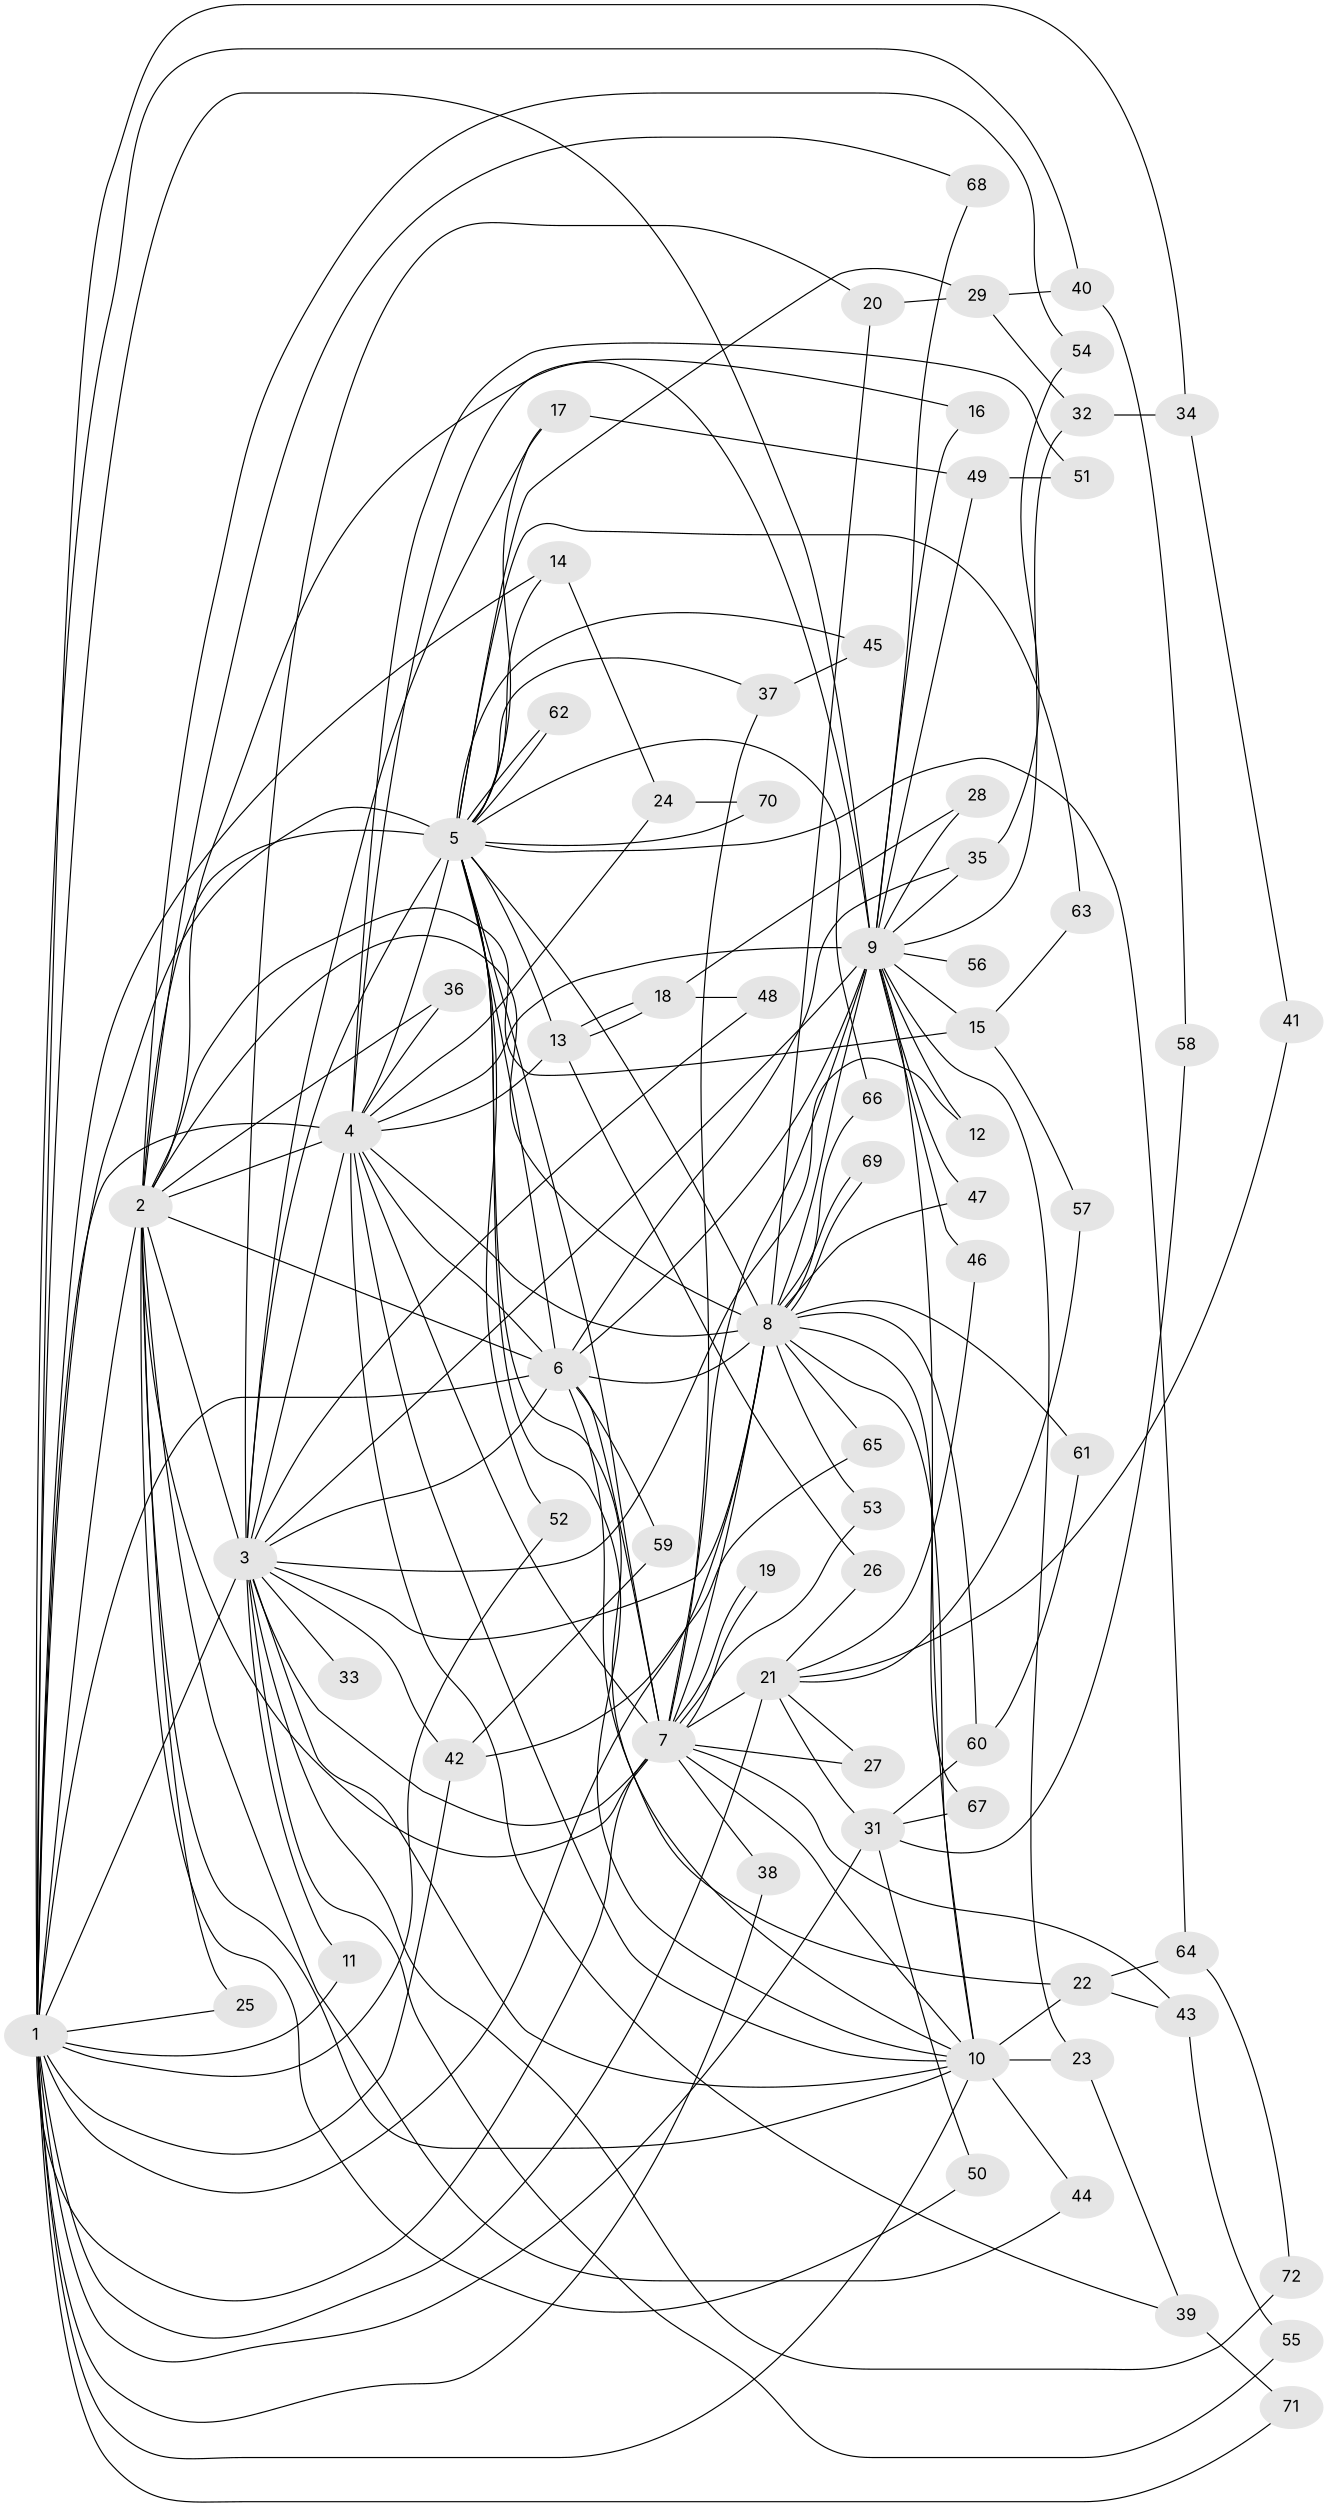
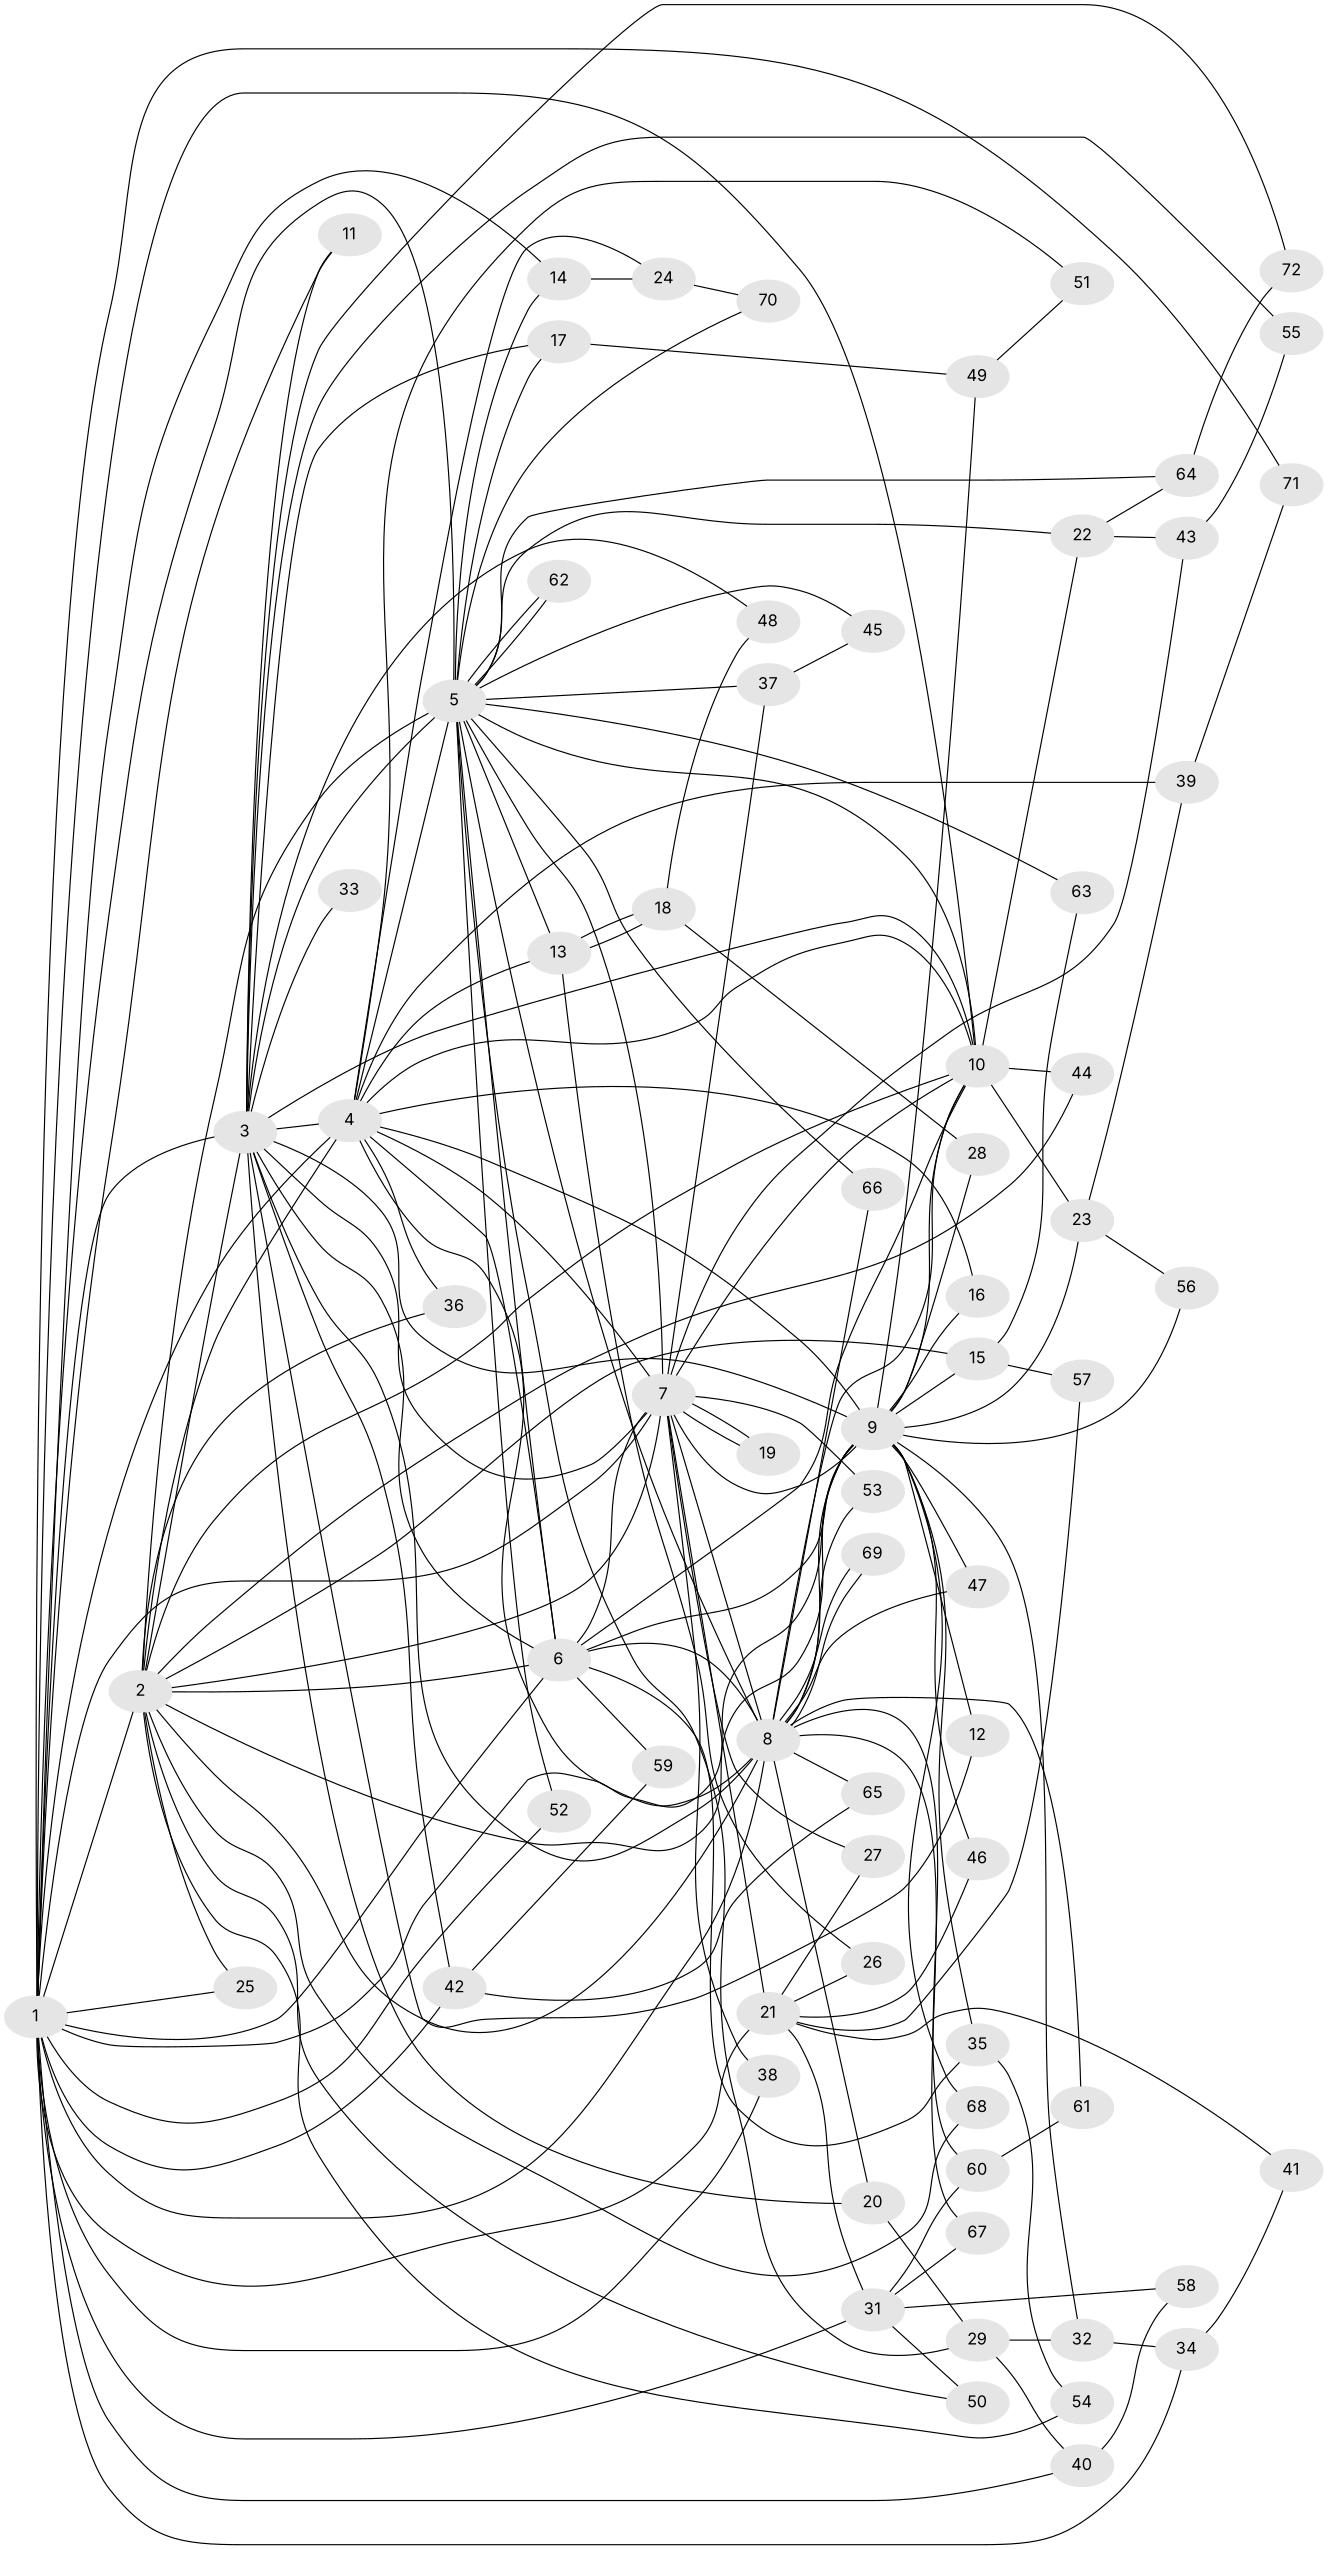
none -> (1135, 1254)
